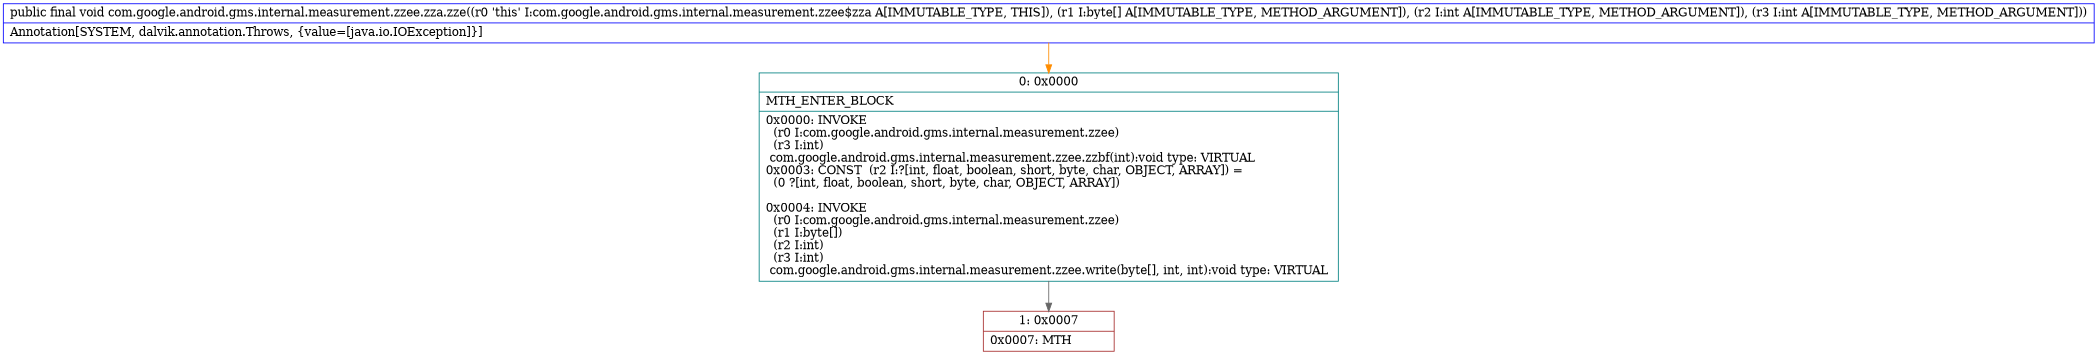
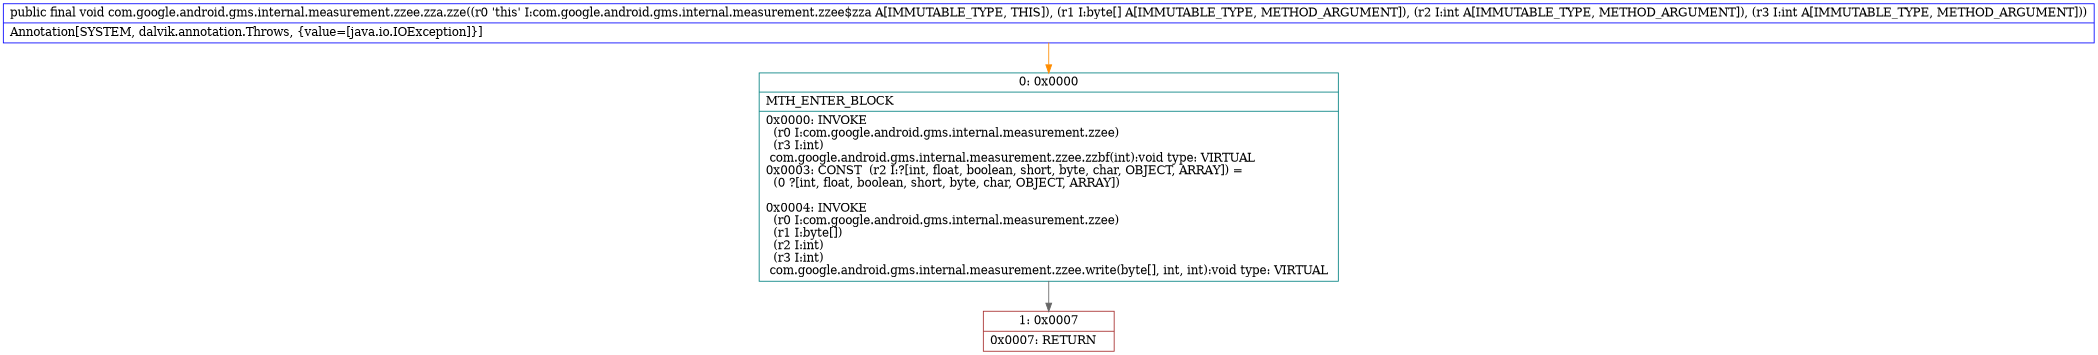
(1037, 341) -> (1049, 341)
